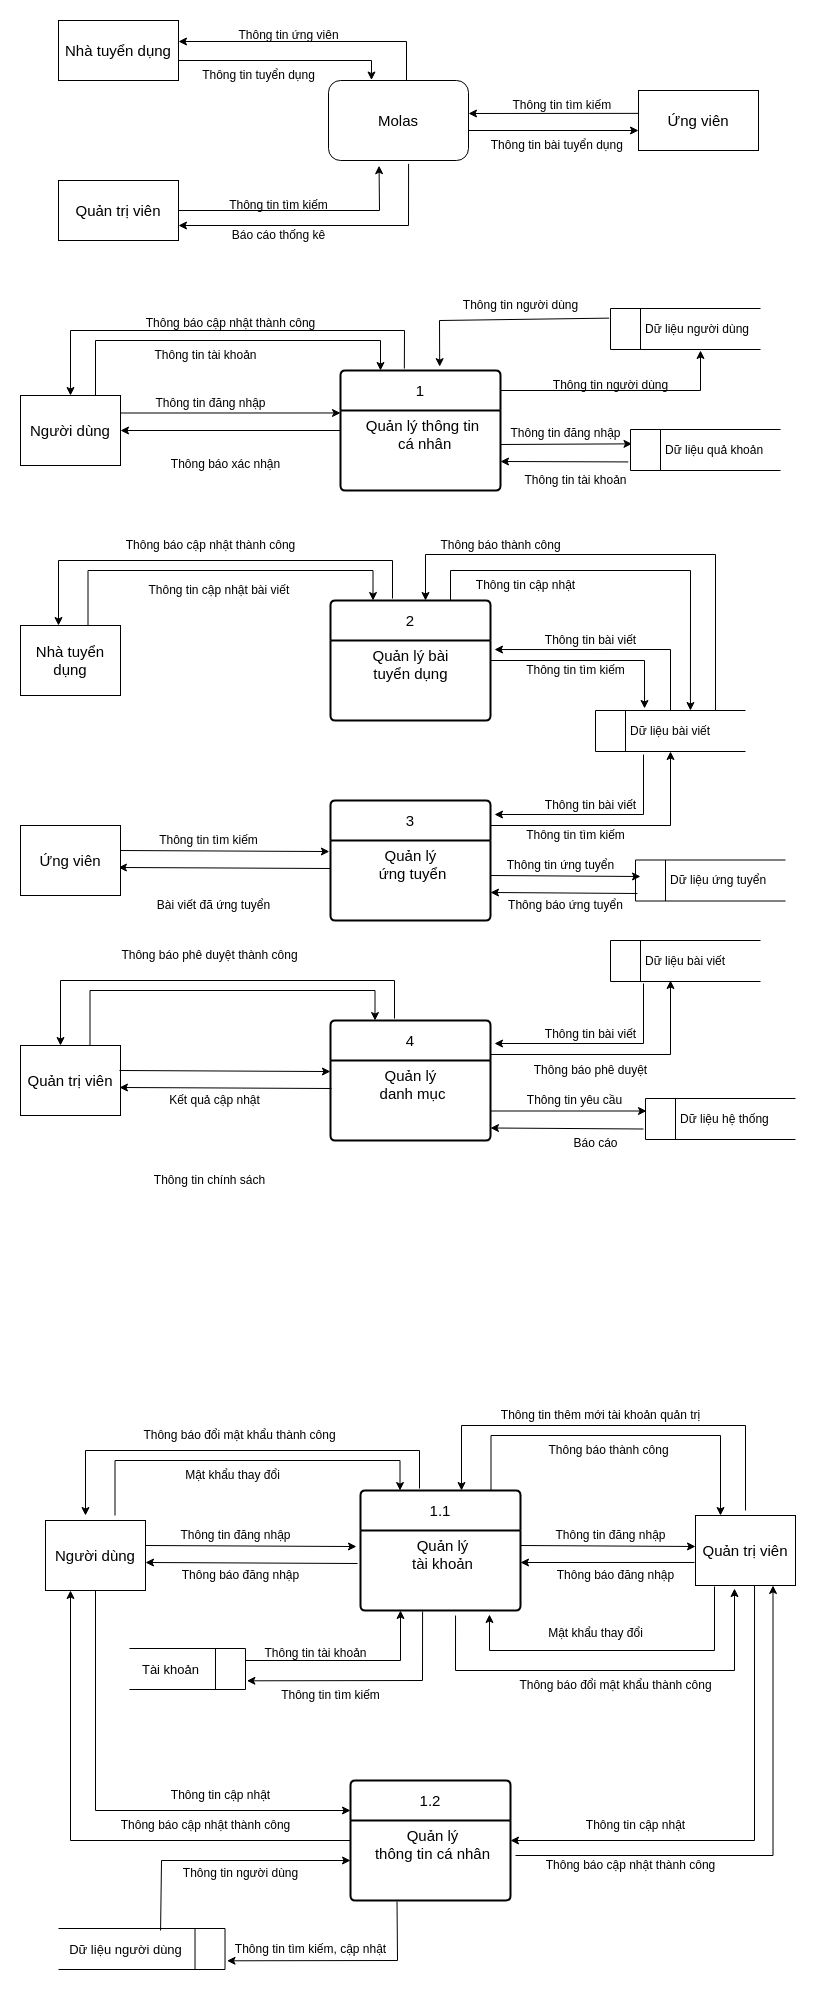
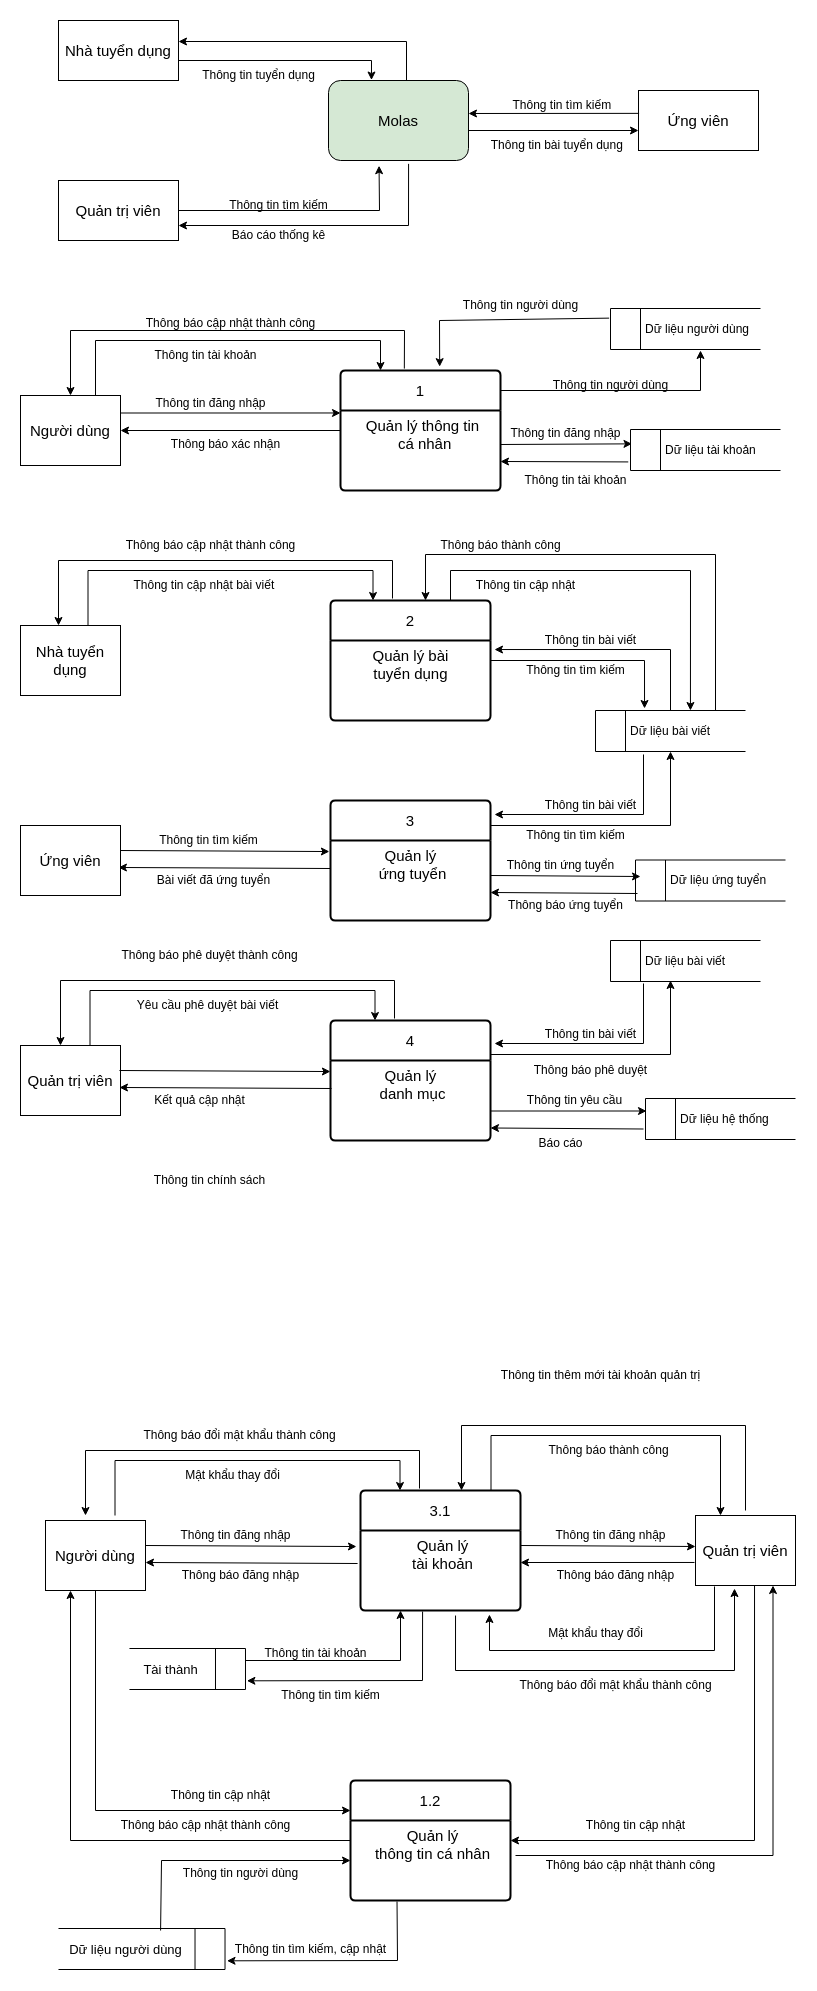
(289, 36) -> none
(399, 121) -> (399, 121)
(685, 451) -> (683, 451)
(226, 465) -> (226, 445)
(221, 591) -> (206, 586)
(213, 906) -> (213, 881)
none -> (208, 1006)
(214, 1101) -> (199, 1101)
(596, 1144) -> (561, 1144)
(601, 1416) -> (601, 1376)
(441, 1511) -> (441, 1511)
(171, 1670) -> (171, 1670)
